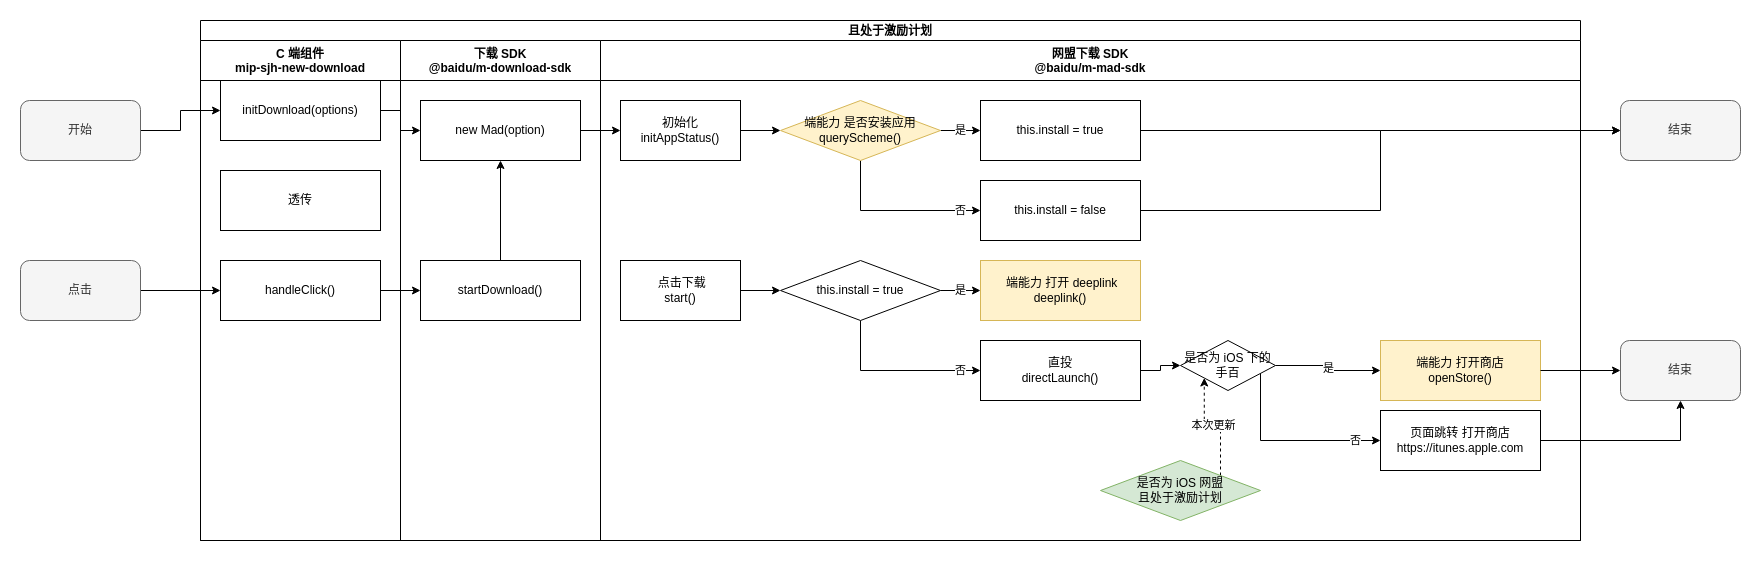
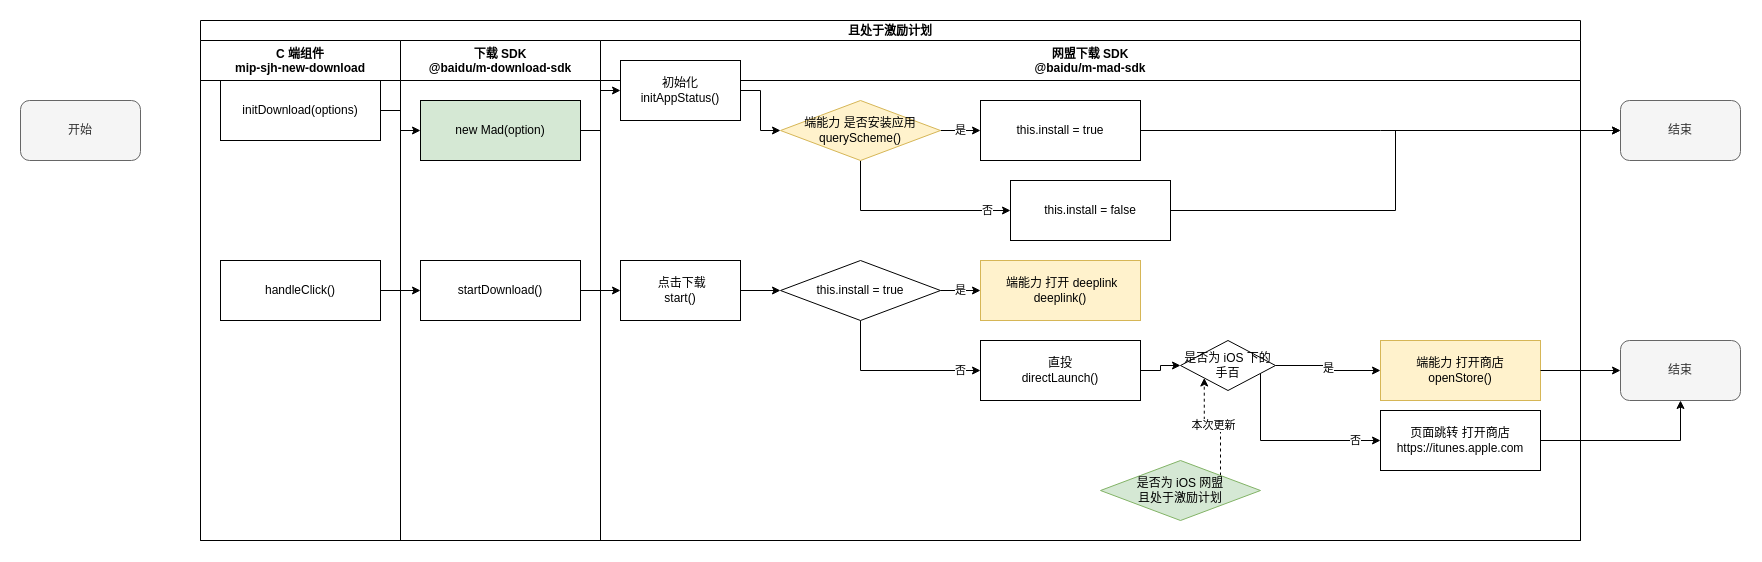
(181, 125) -> none
(501, 131) -> (501, 131)
(681, 131) -> (681, 91)
(301, 201) -> none
(1061, 211) -> (1091, 211)
(501, 214) -> (597, 291)
(81, 291) -> none
(177, 291) -> none
